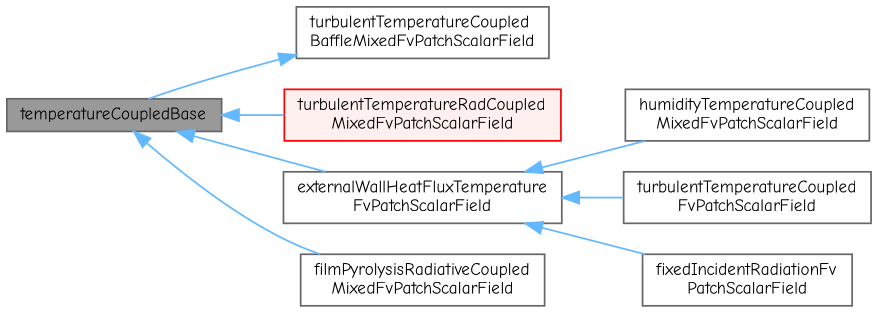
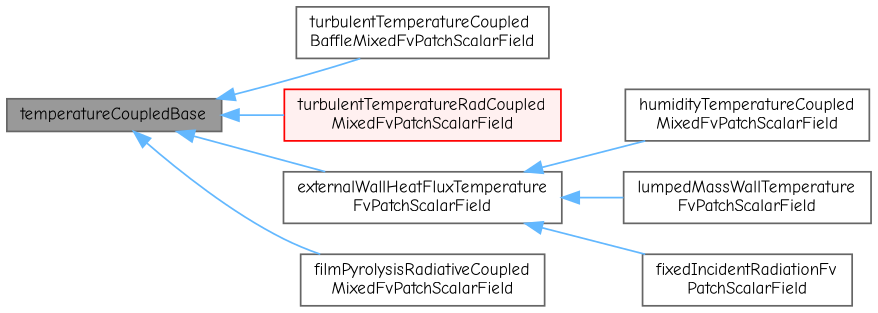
(213, 78) -> (298, 77)
(747, 198) -> (747, 198)
